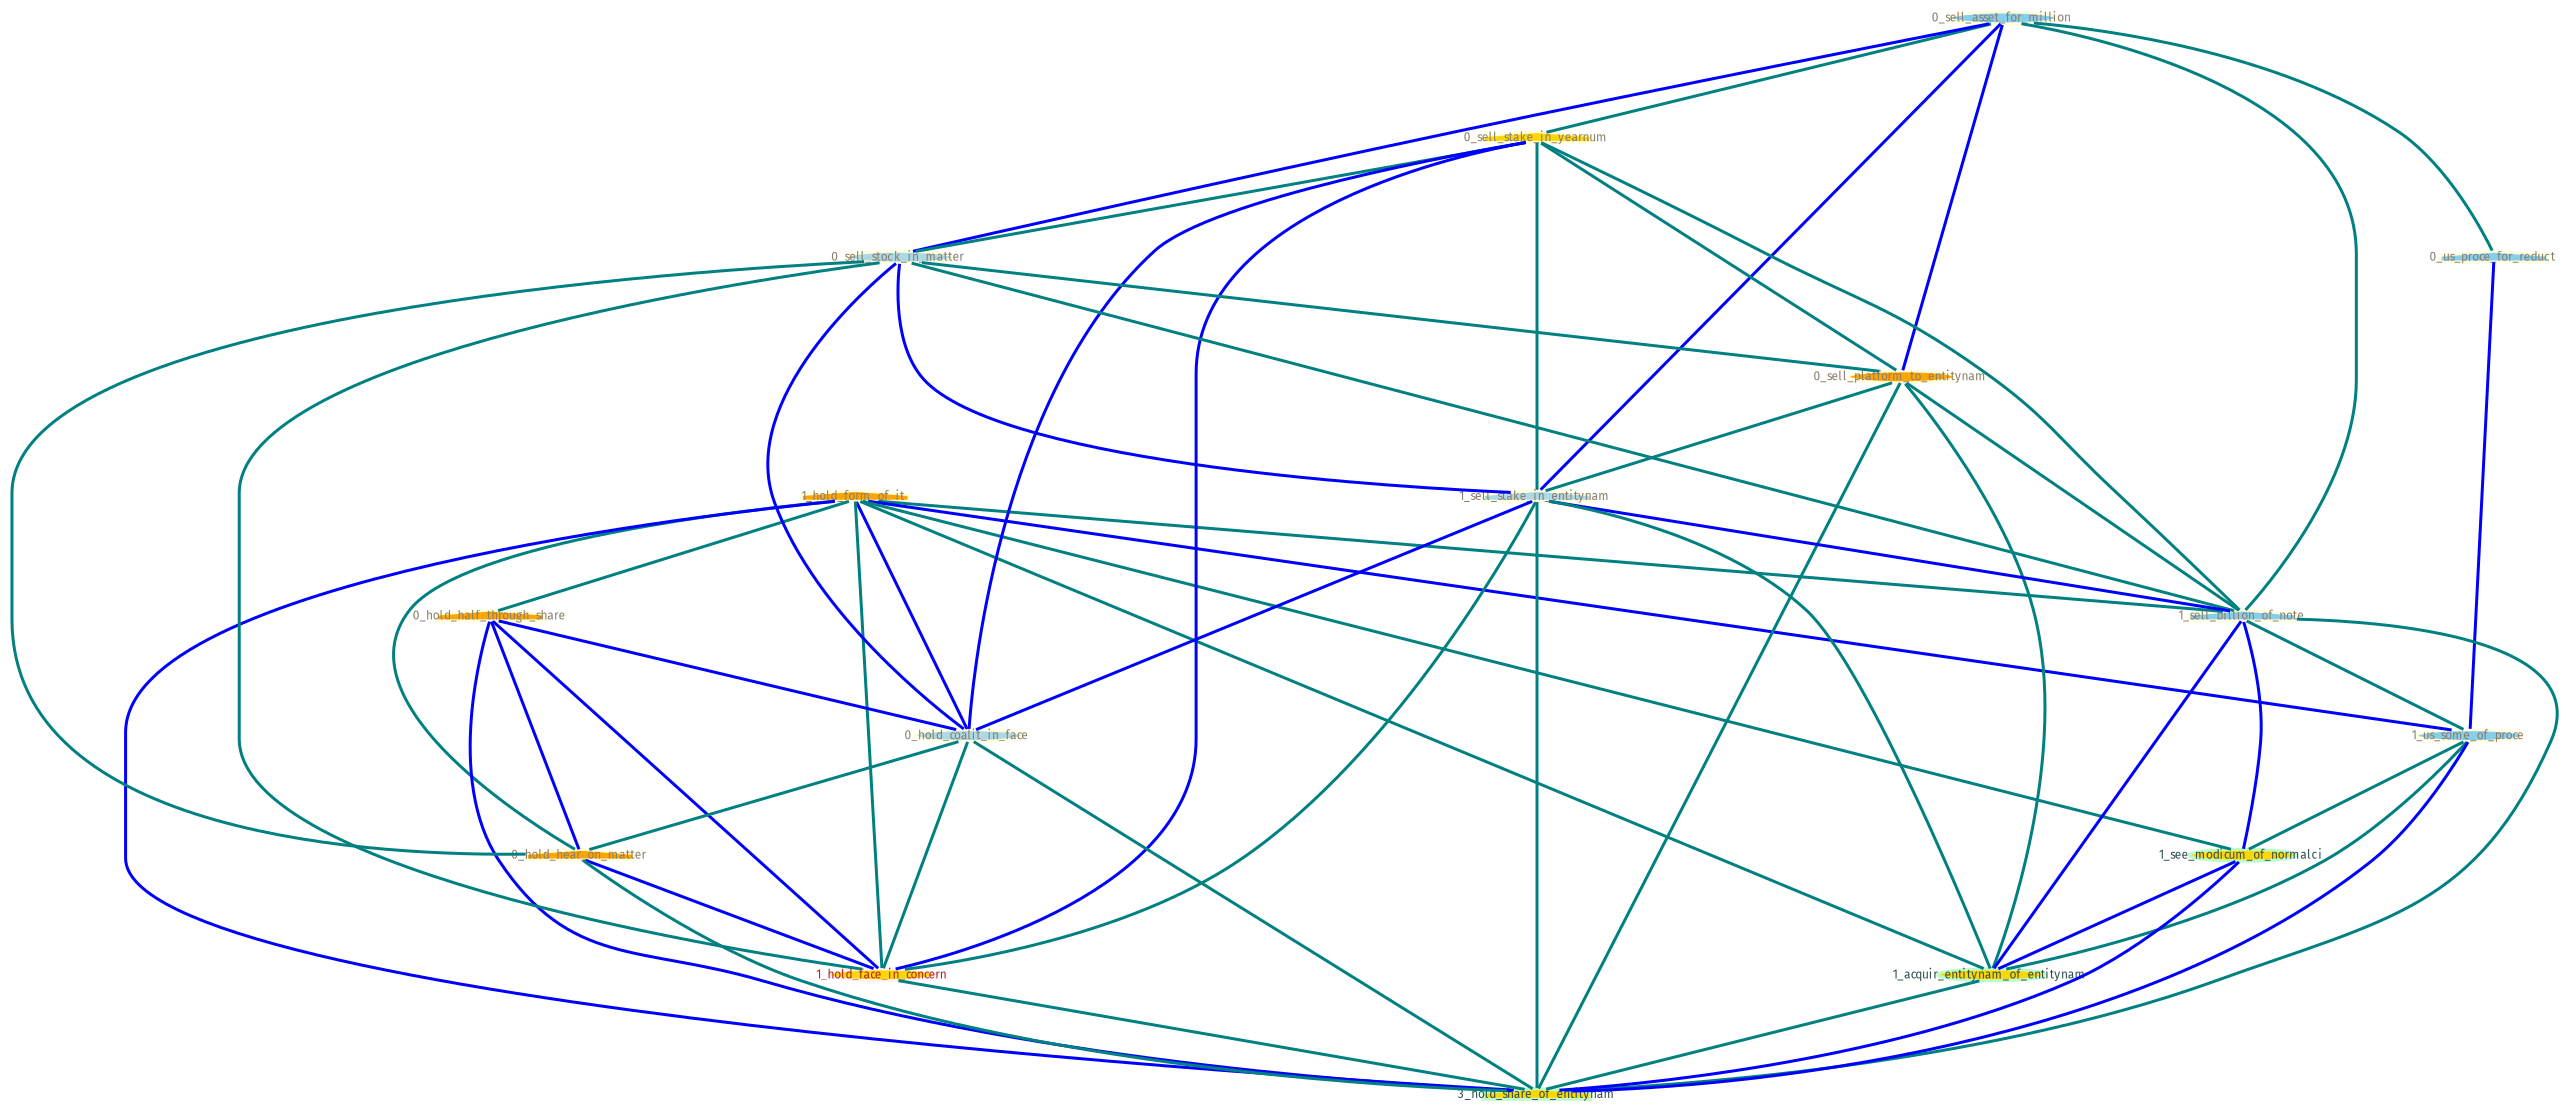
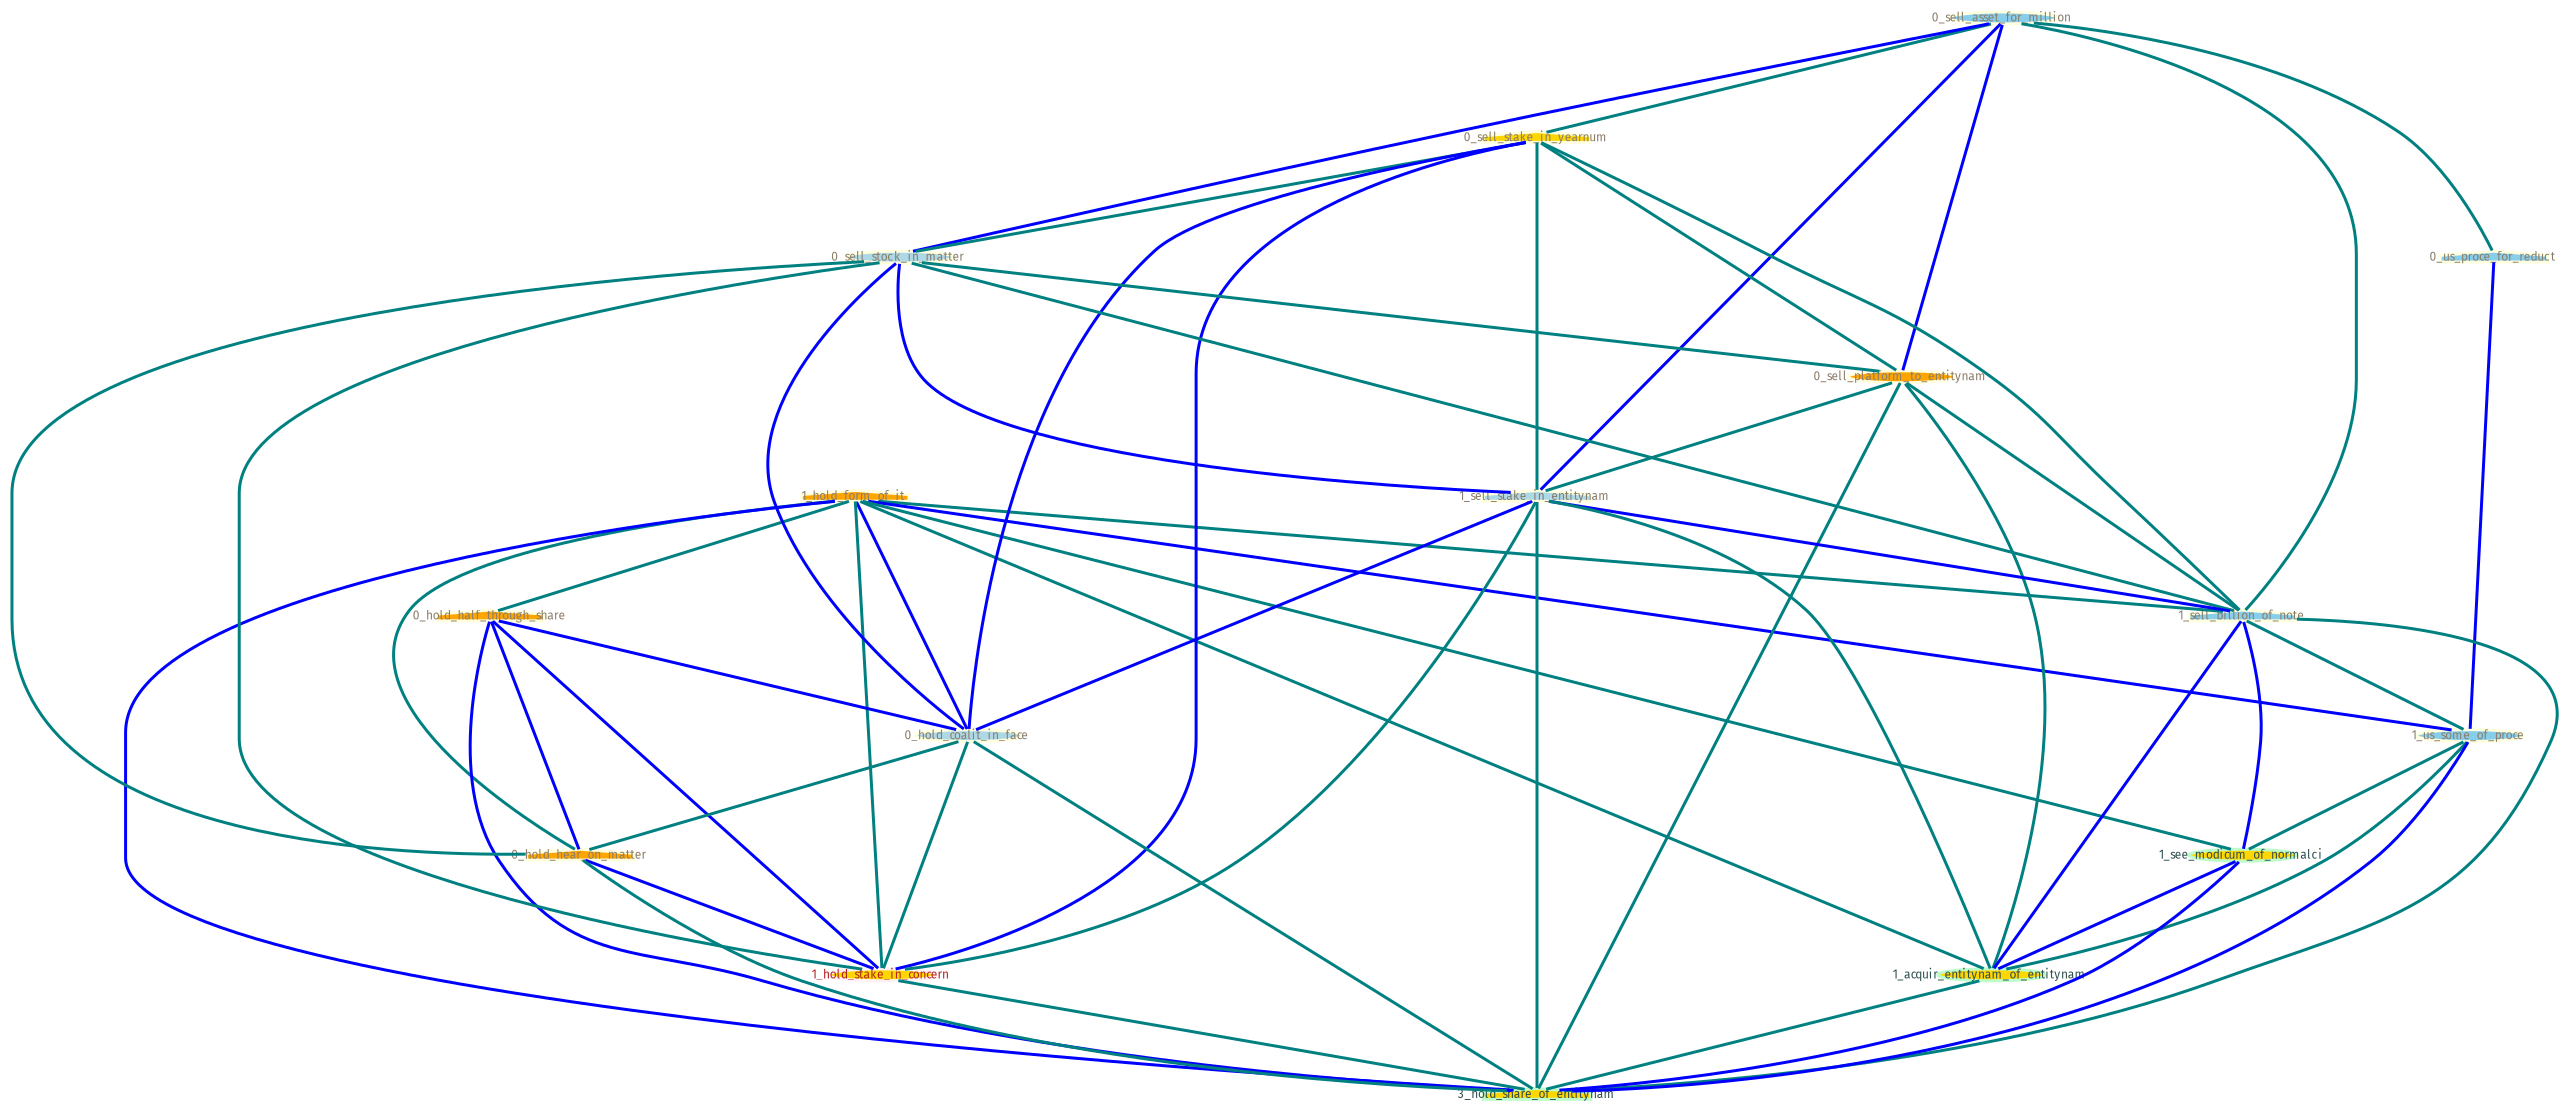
(882, 975) -> (882, 975)
